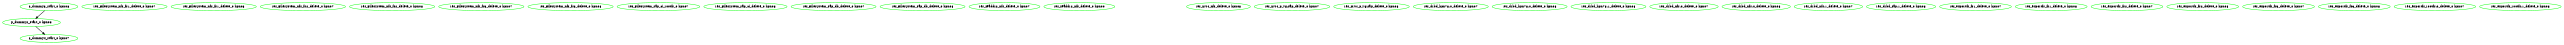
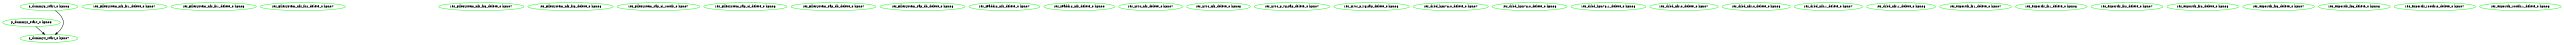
(392, 7) -> none
none -> (1151, 7)
(1901, 7) -> (1901, 7)
(41, 14) -> (63, 21)
